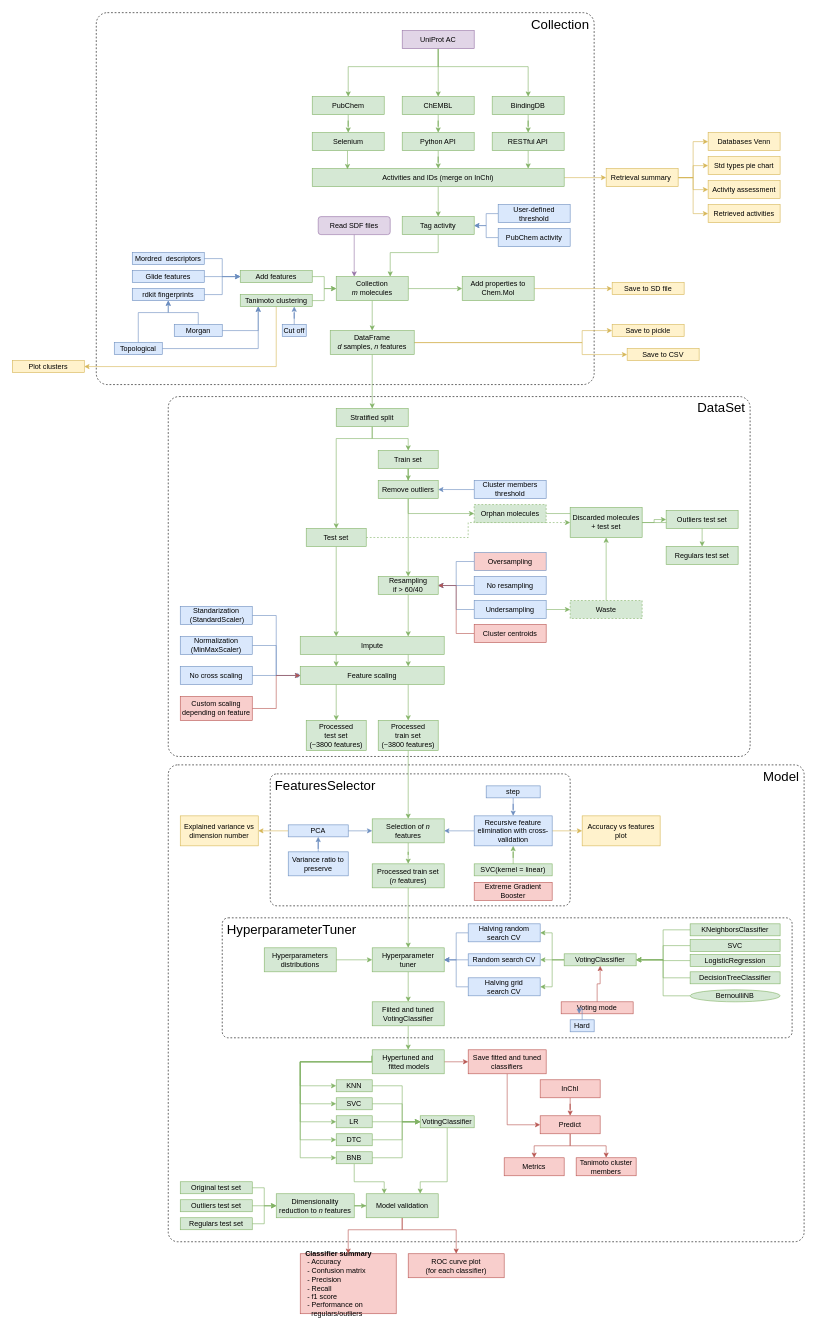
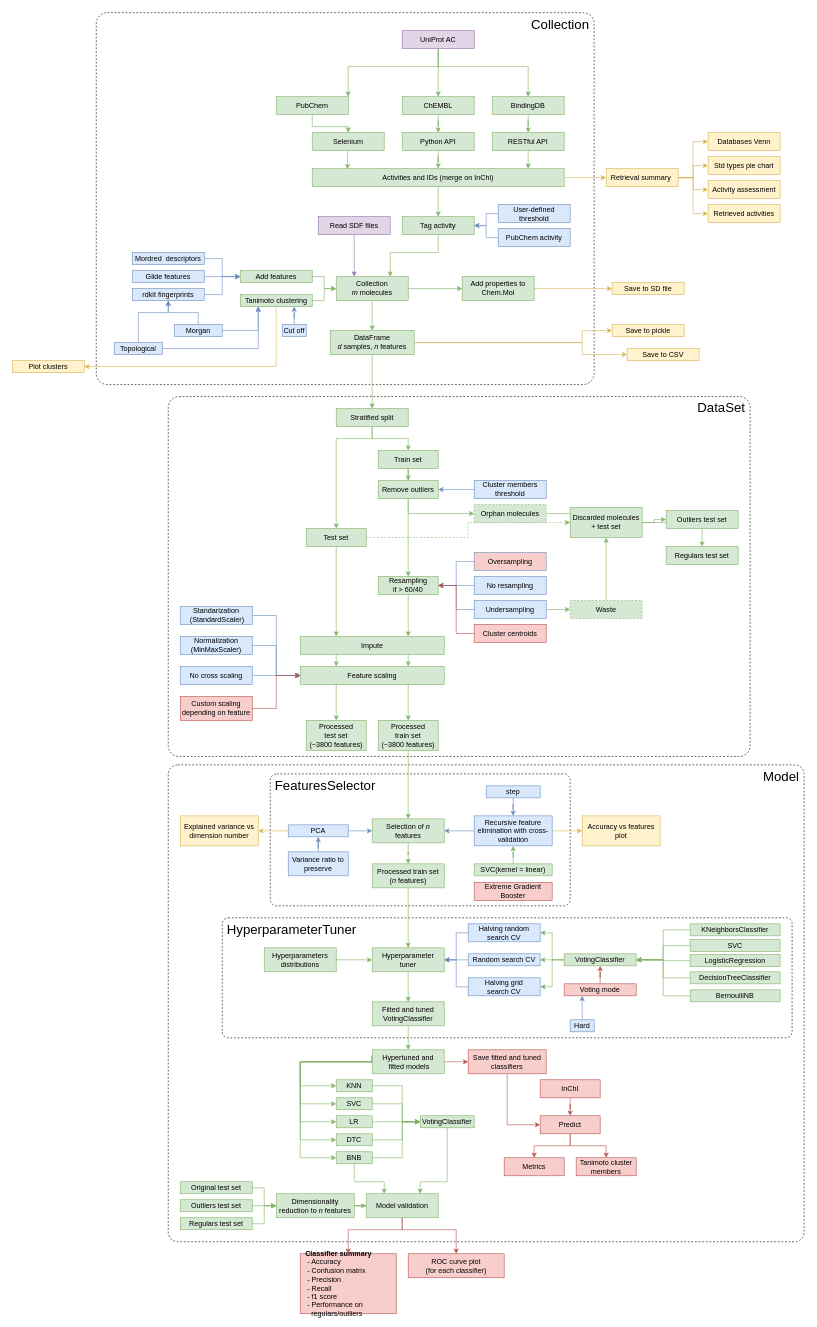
(348, 105) -> (312, 105)
(354, 225) -> (354, 225)
(735, 996) -> (735, 996)
(597, 1008) -> (600, 990)
